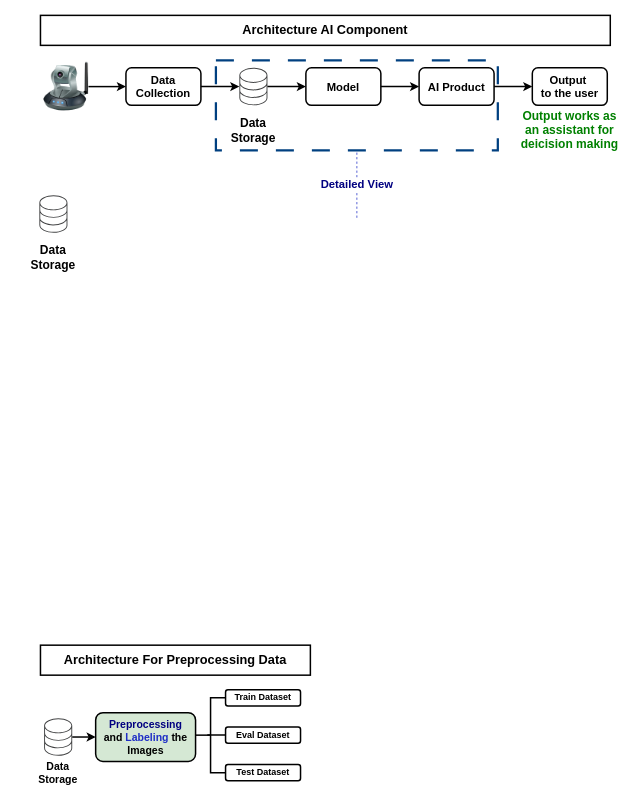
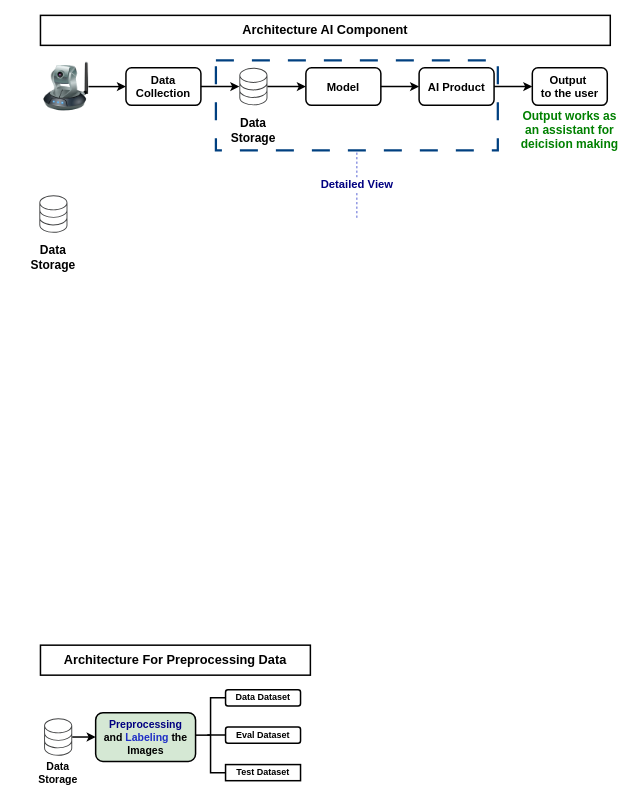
(263, 698) -> (263, 698)
(263, 773) -> (263, 773)
